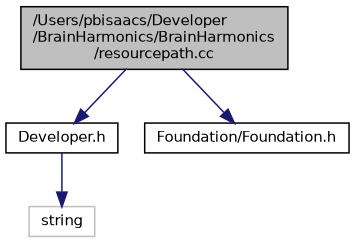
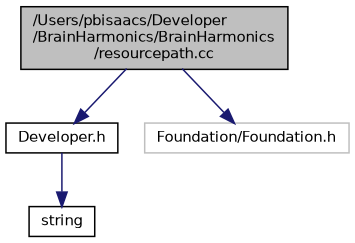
(247, 138) -> (247, 138)
(62, 222) -> (62, 222)
